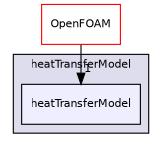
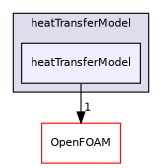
(81, 61) -> (81, 99)
